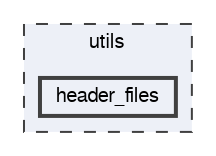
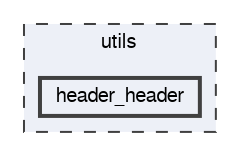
(108, 97) -> (120, 97)
